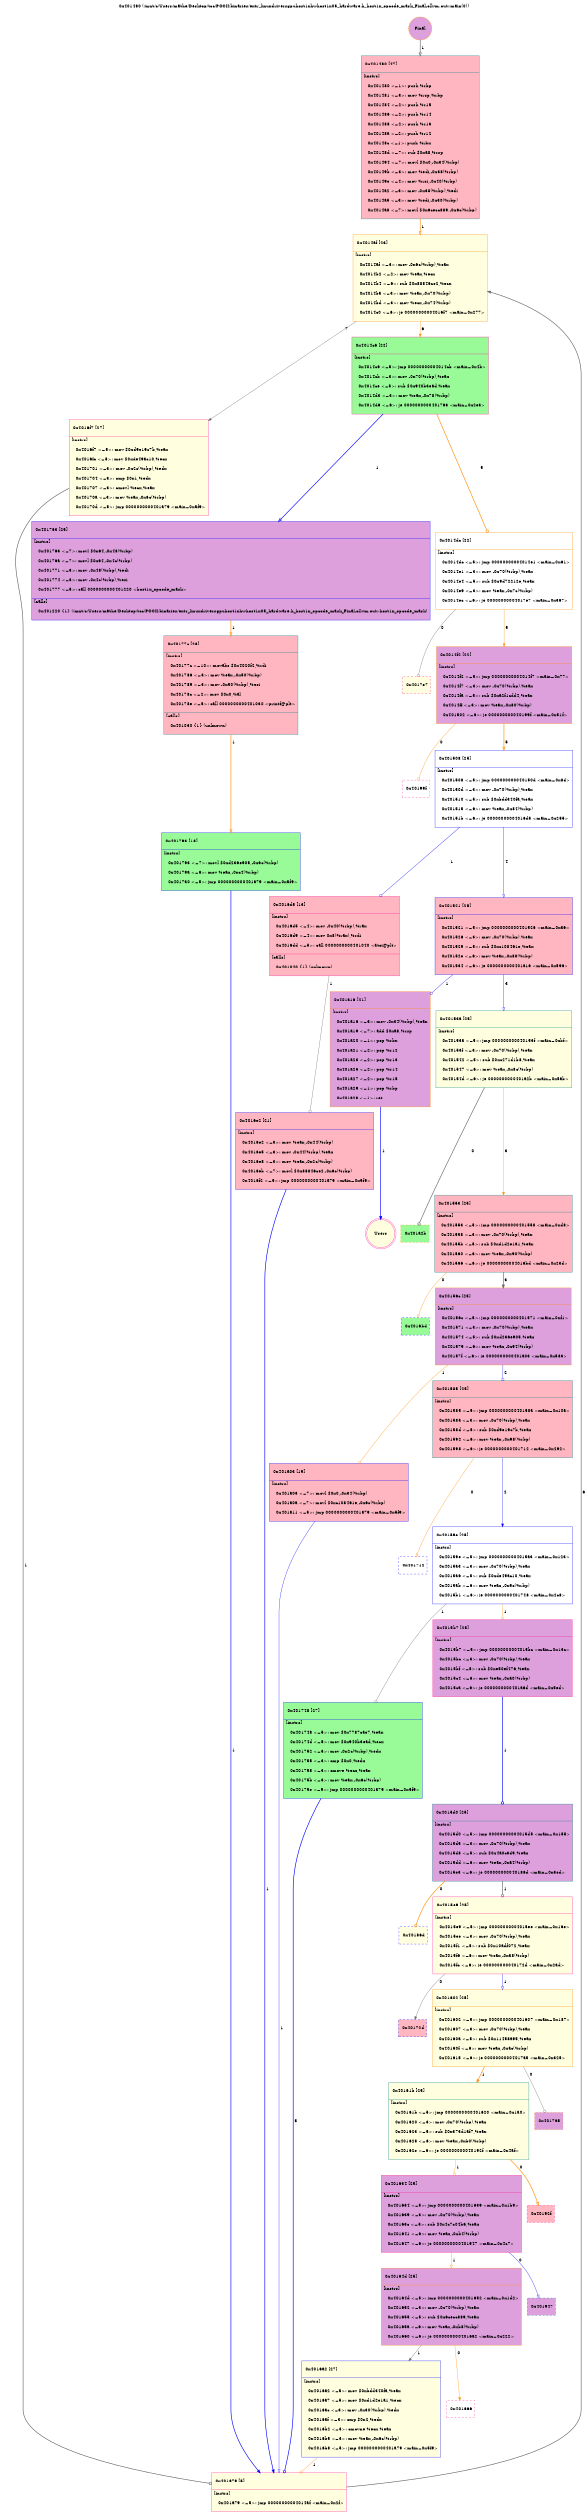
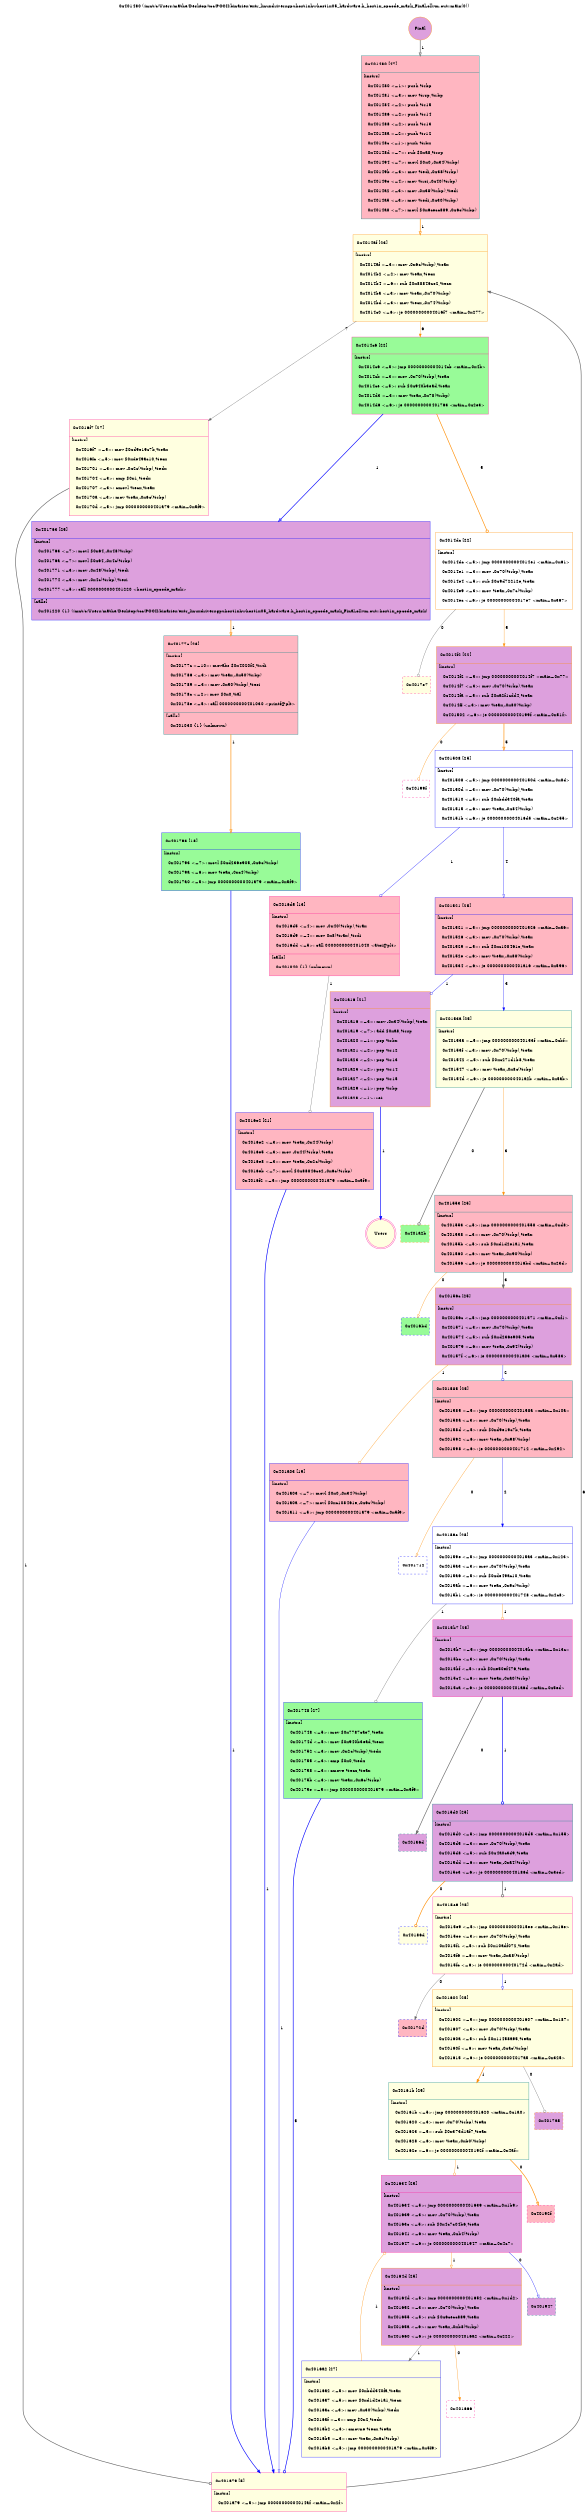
(504, 991) -> (504, 991)
none -> (413, 1843)
(310, 2464) -> (362, 2305)
